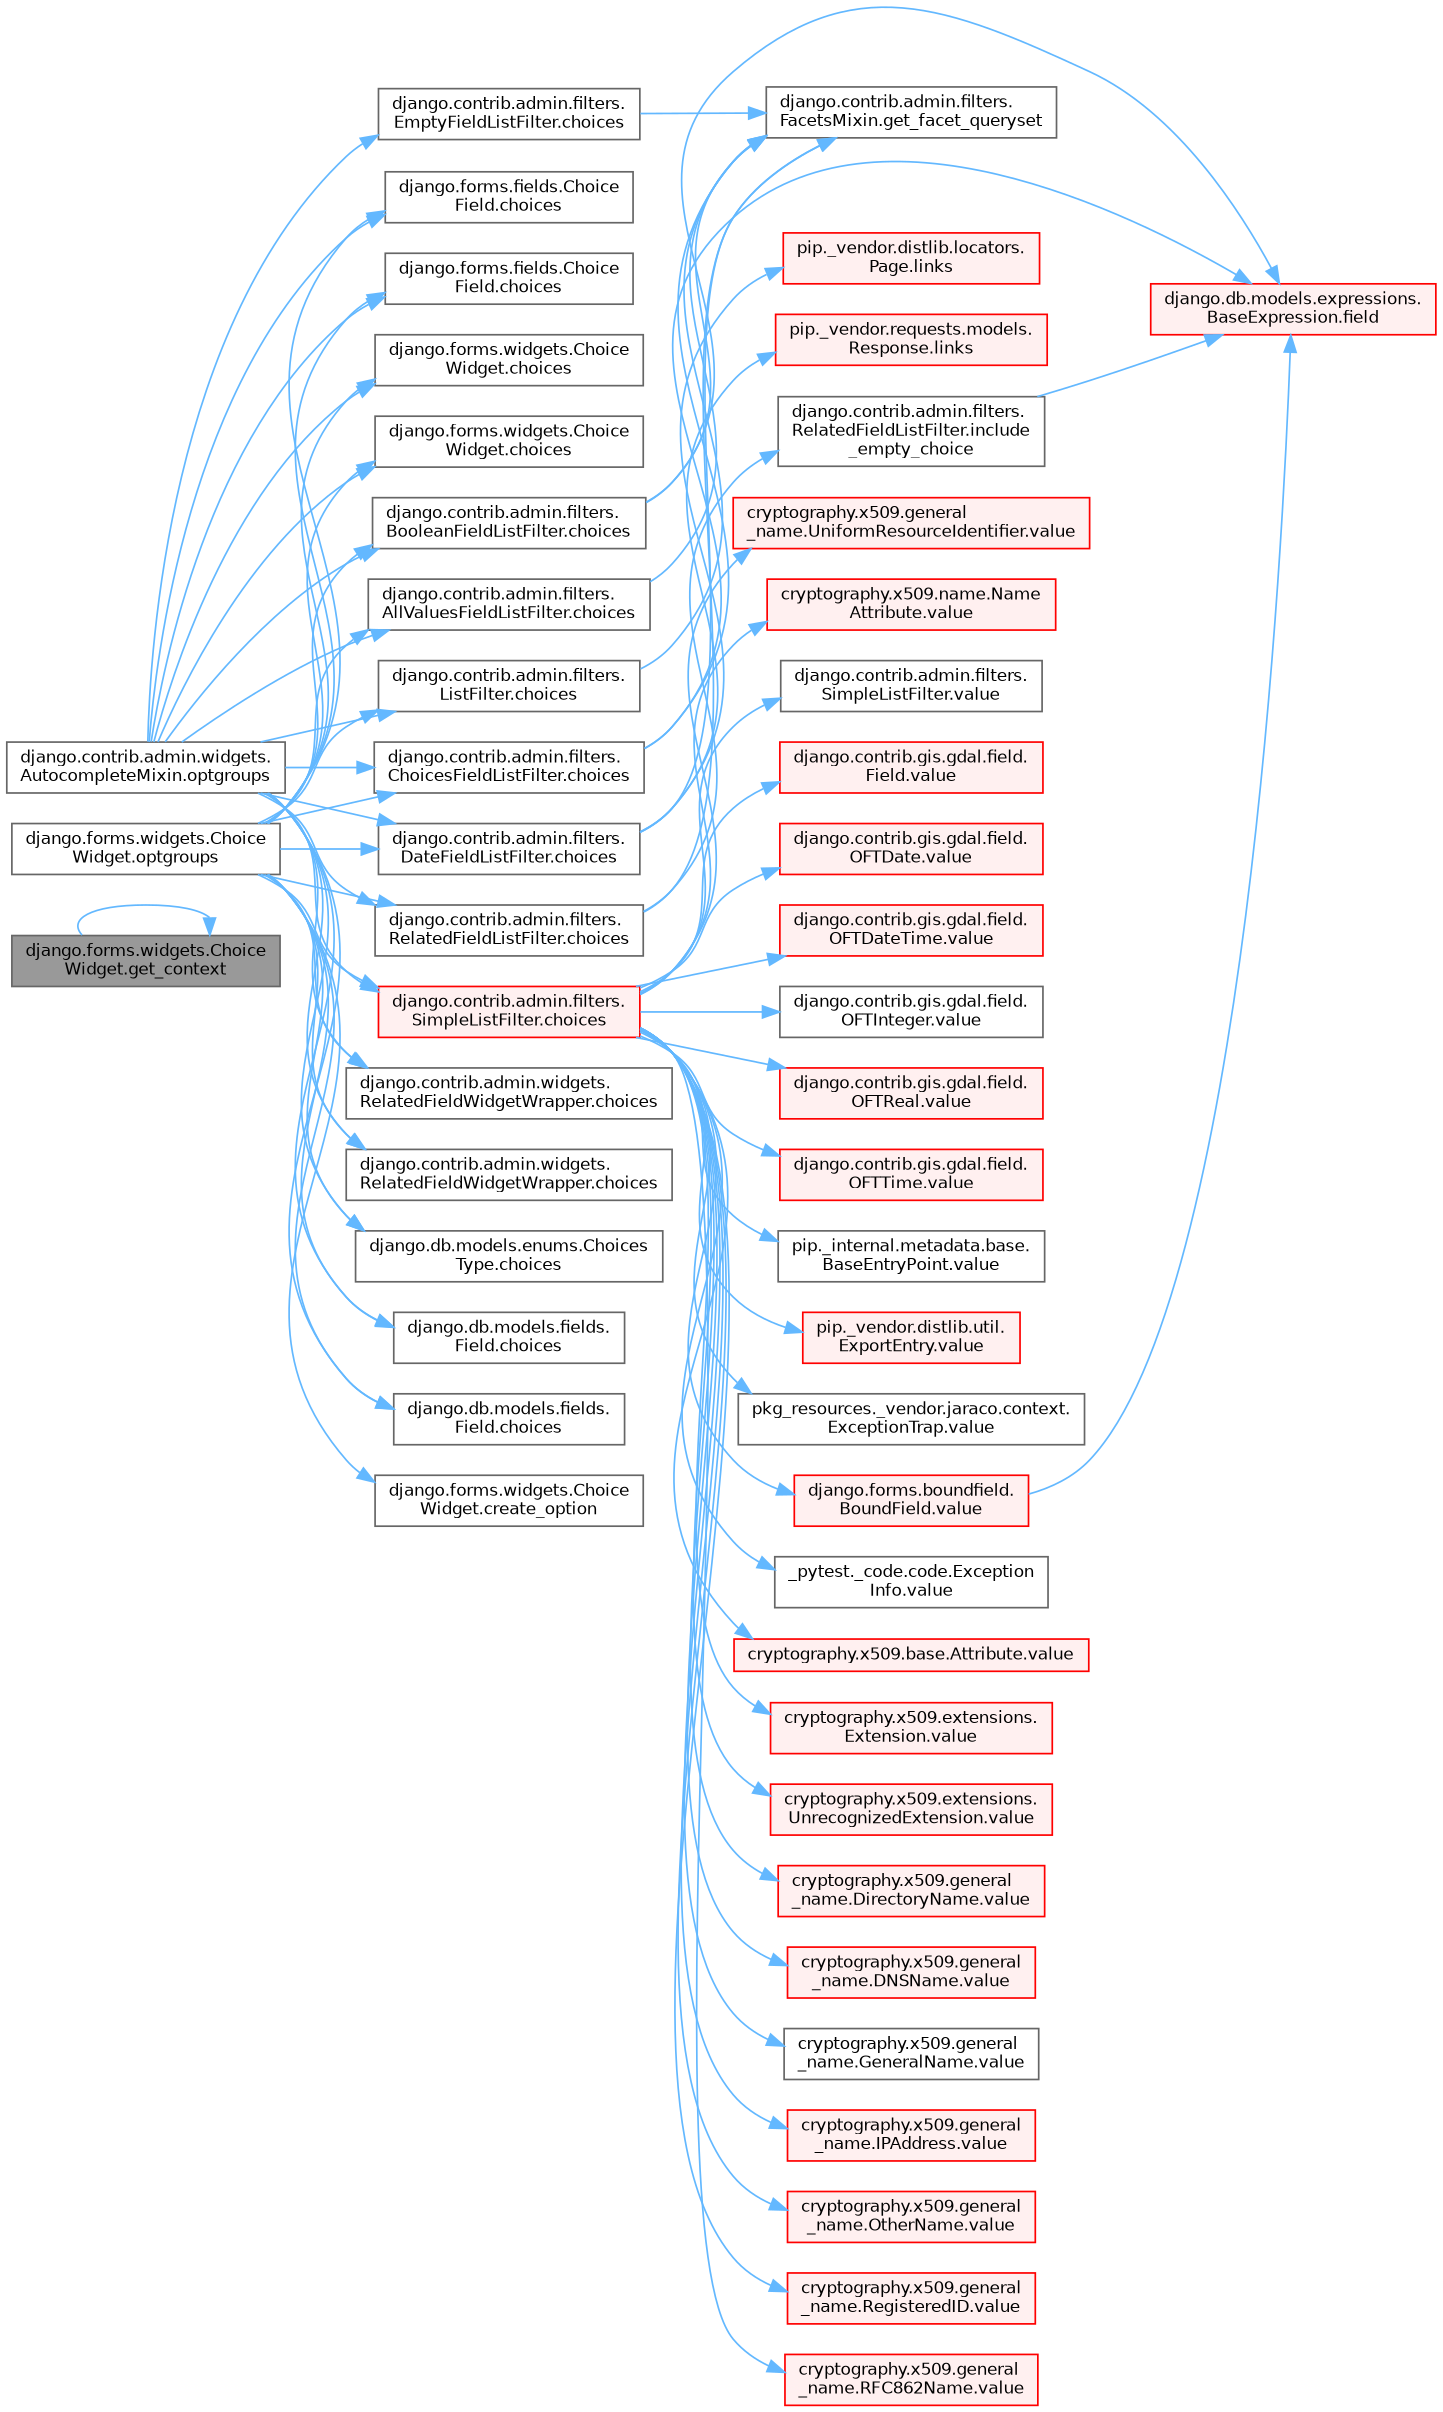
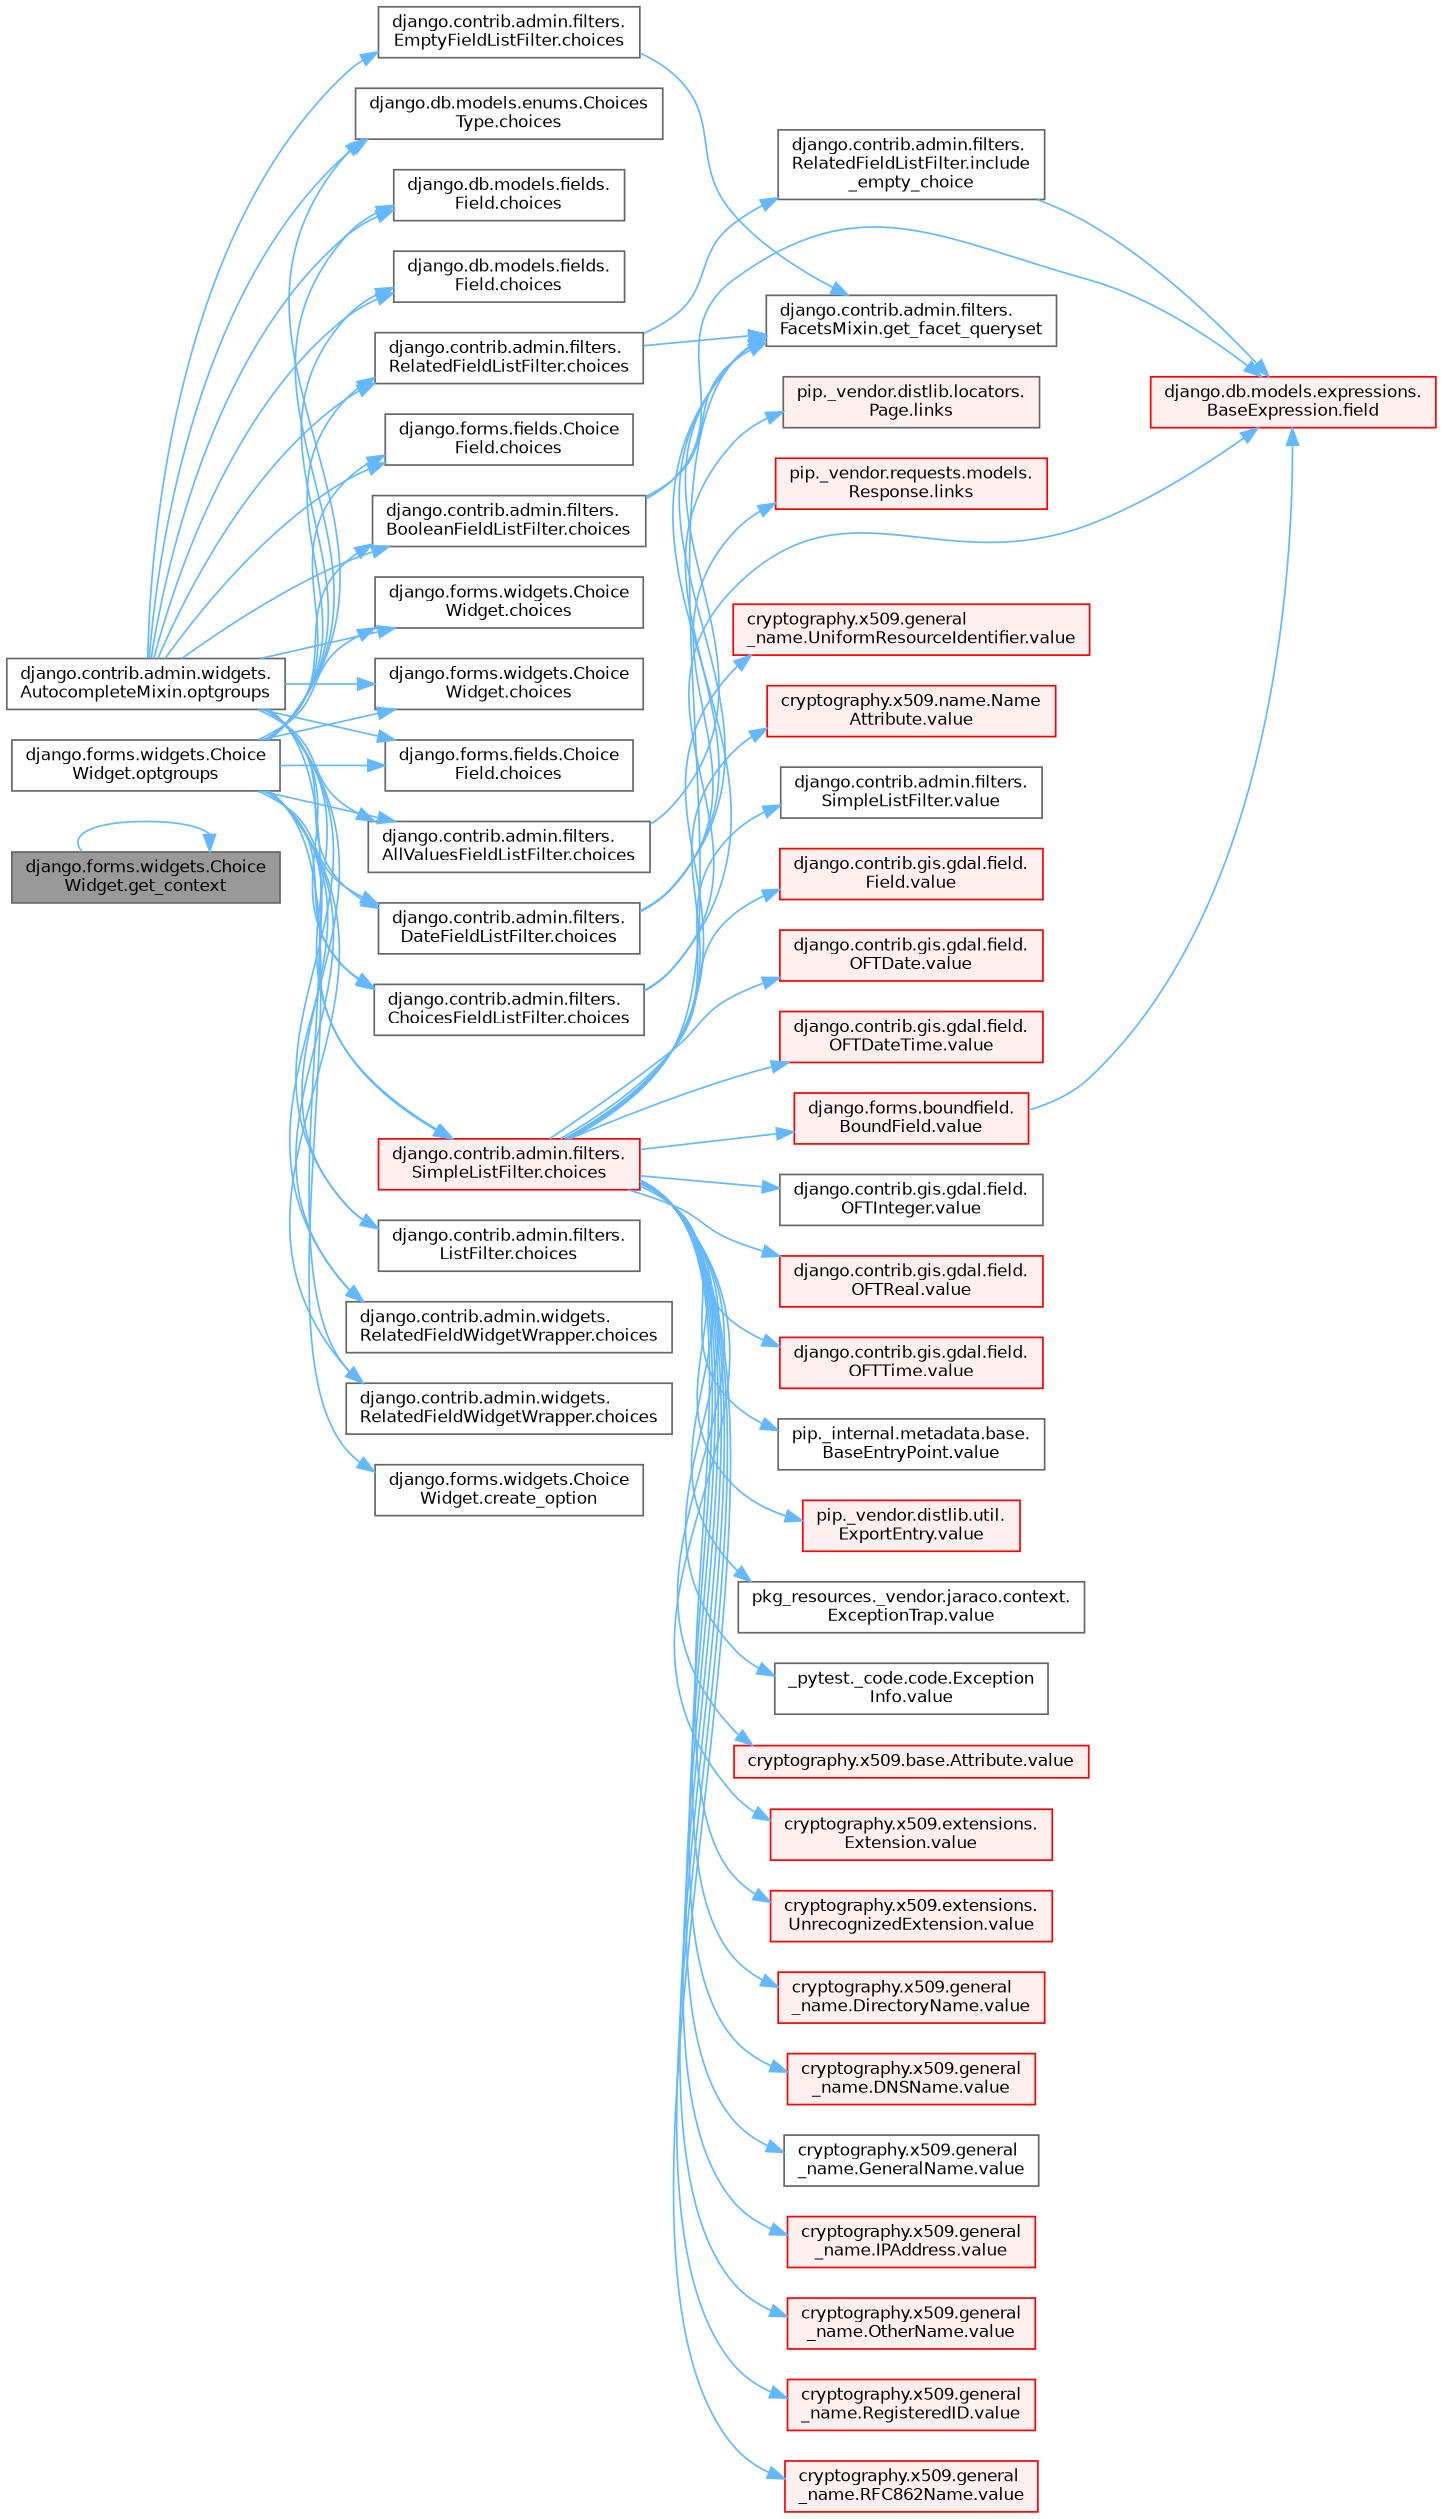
(911, 258) -> (911, 402)
(705, 411) -> (696, 760)
